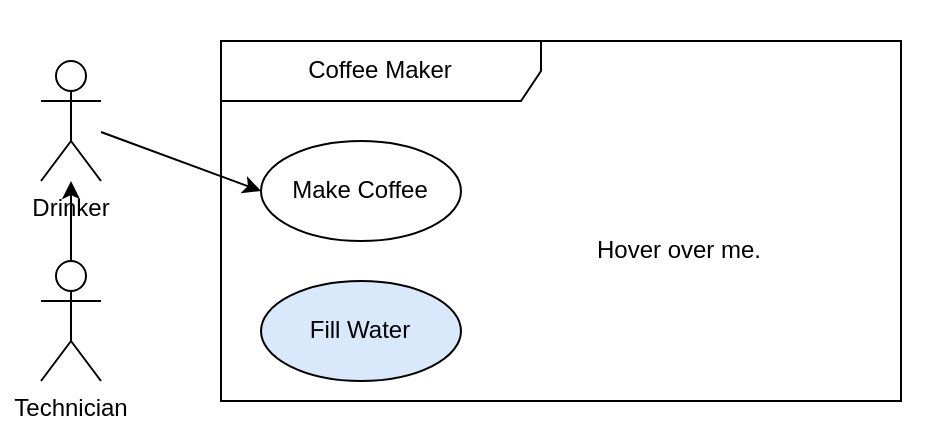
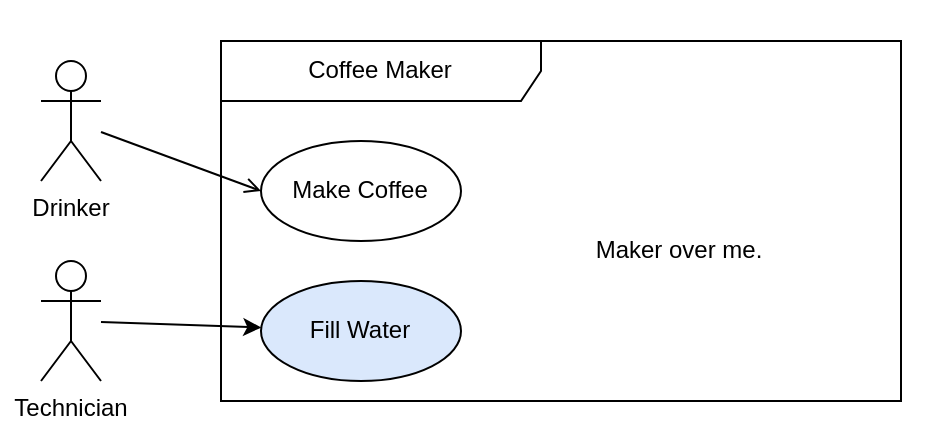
(247, 186) -> (249, 187)
(71, 228) -> (174, 325)
(680, 251) -> (680, 251)
